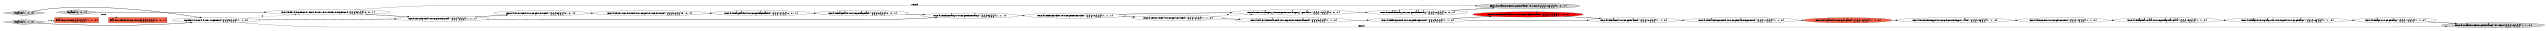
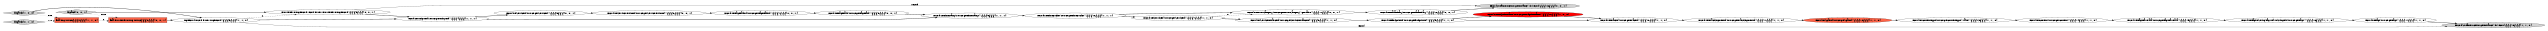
none -> (45, 16)
none -> (103, 21)
(114, 25) -> (169, 20)
